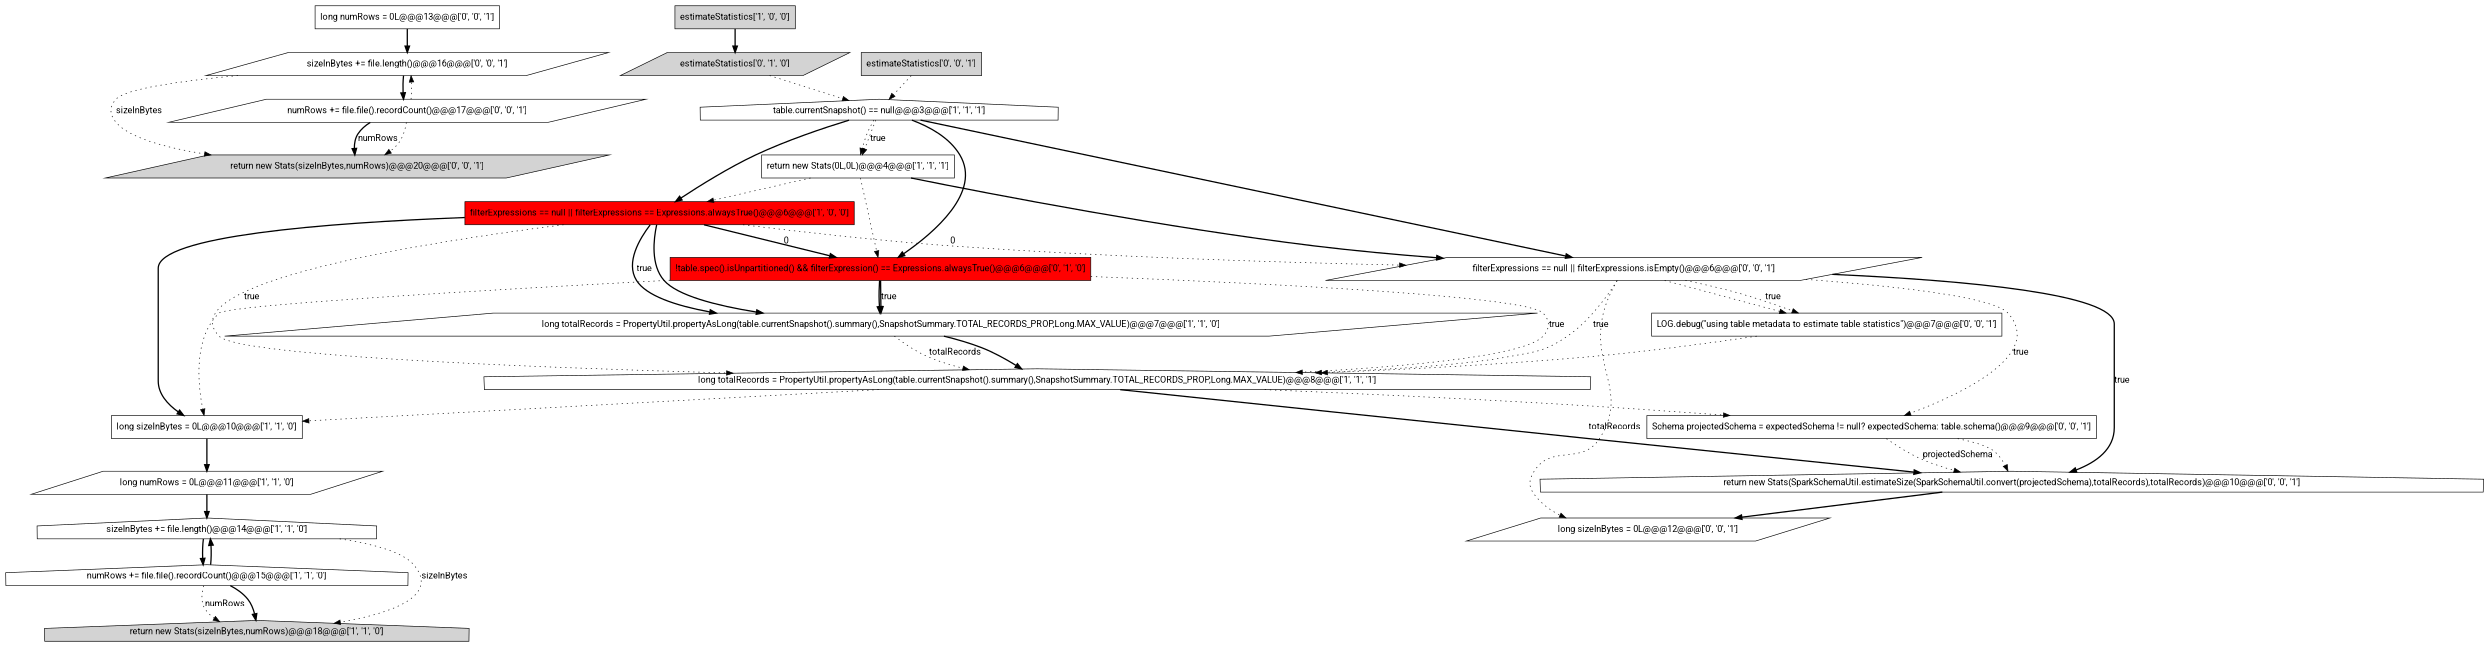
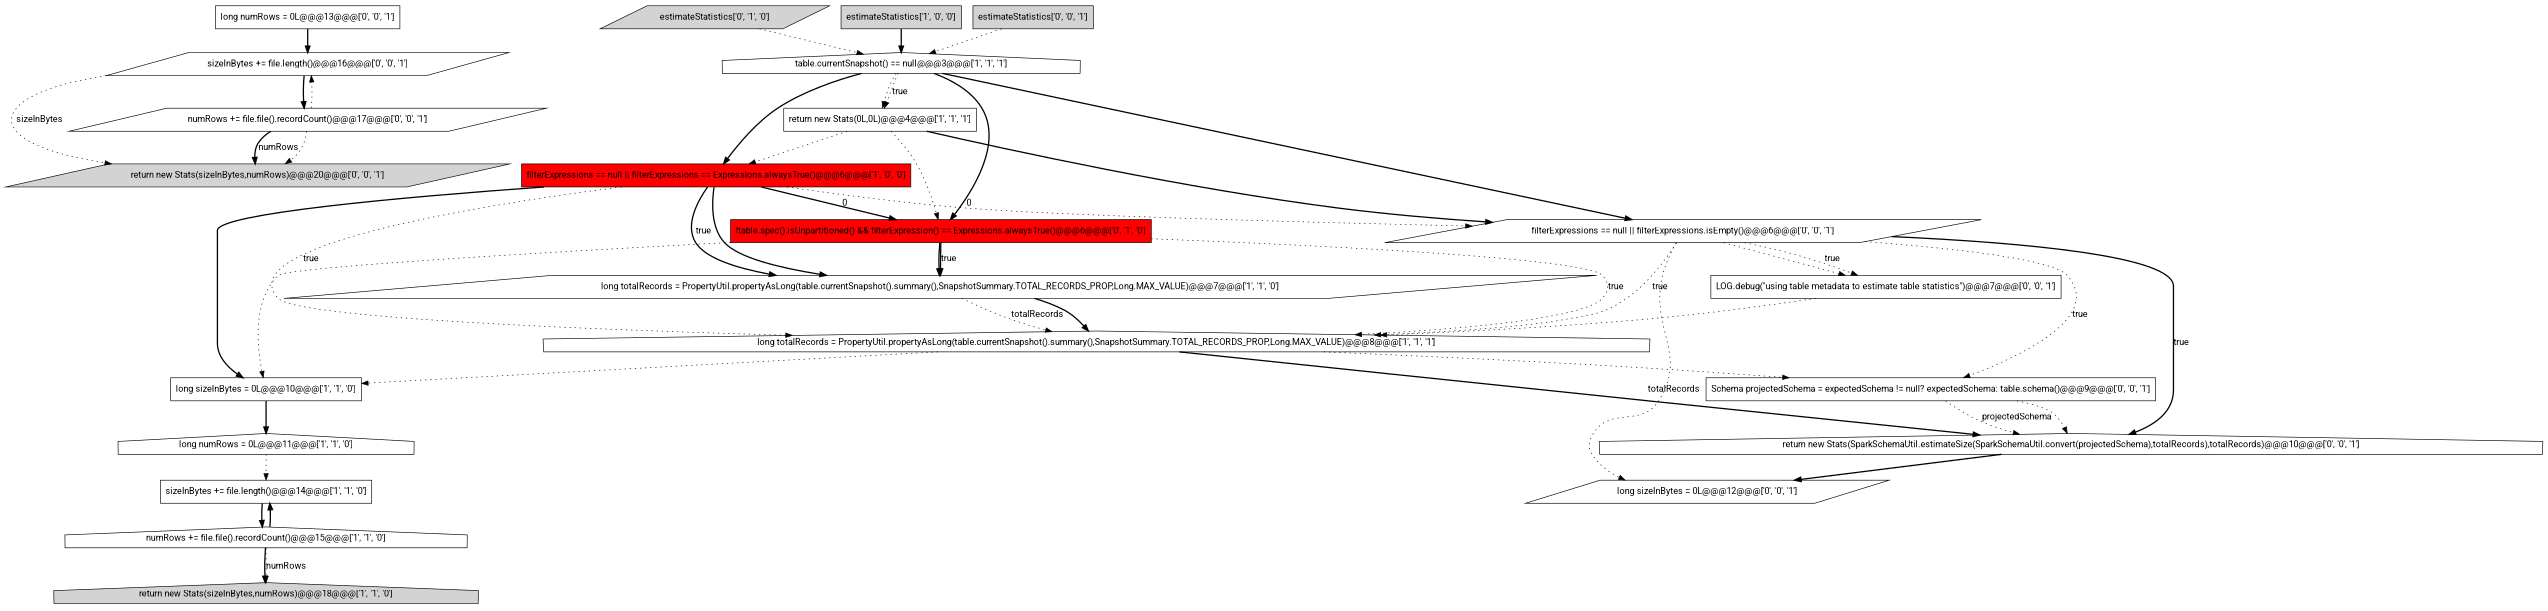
(735, 37) -> (901, 37)
(207, 483) -> (266, 445)
(207, 503) -> (266, 464)
(207, 530) -> (266, 492)
(420, 580) -> none
